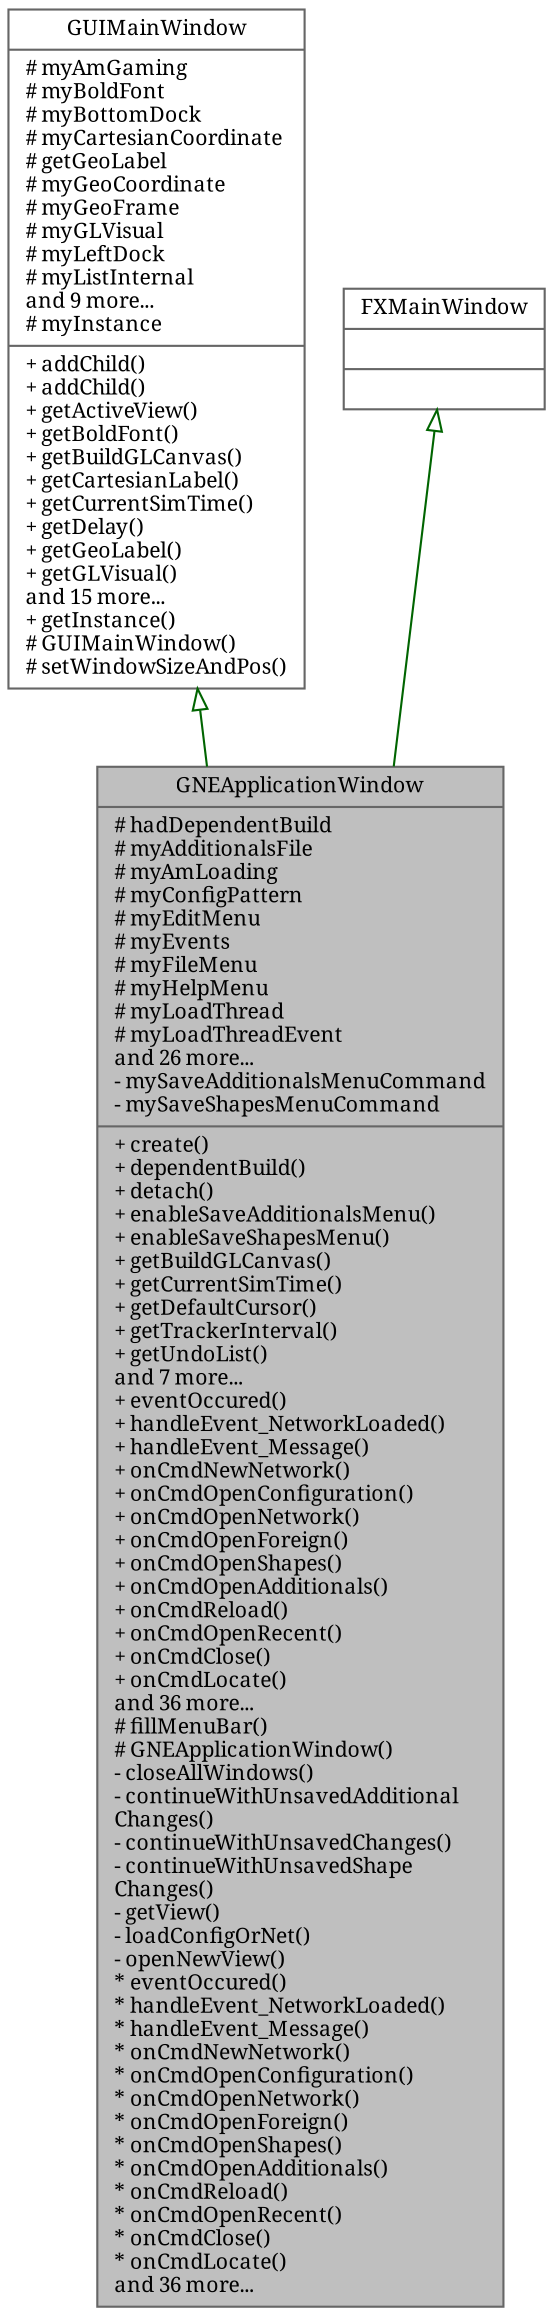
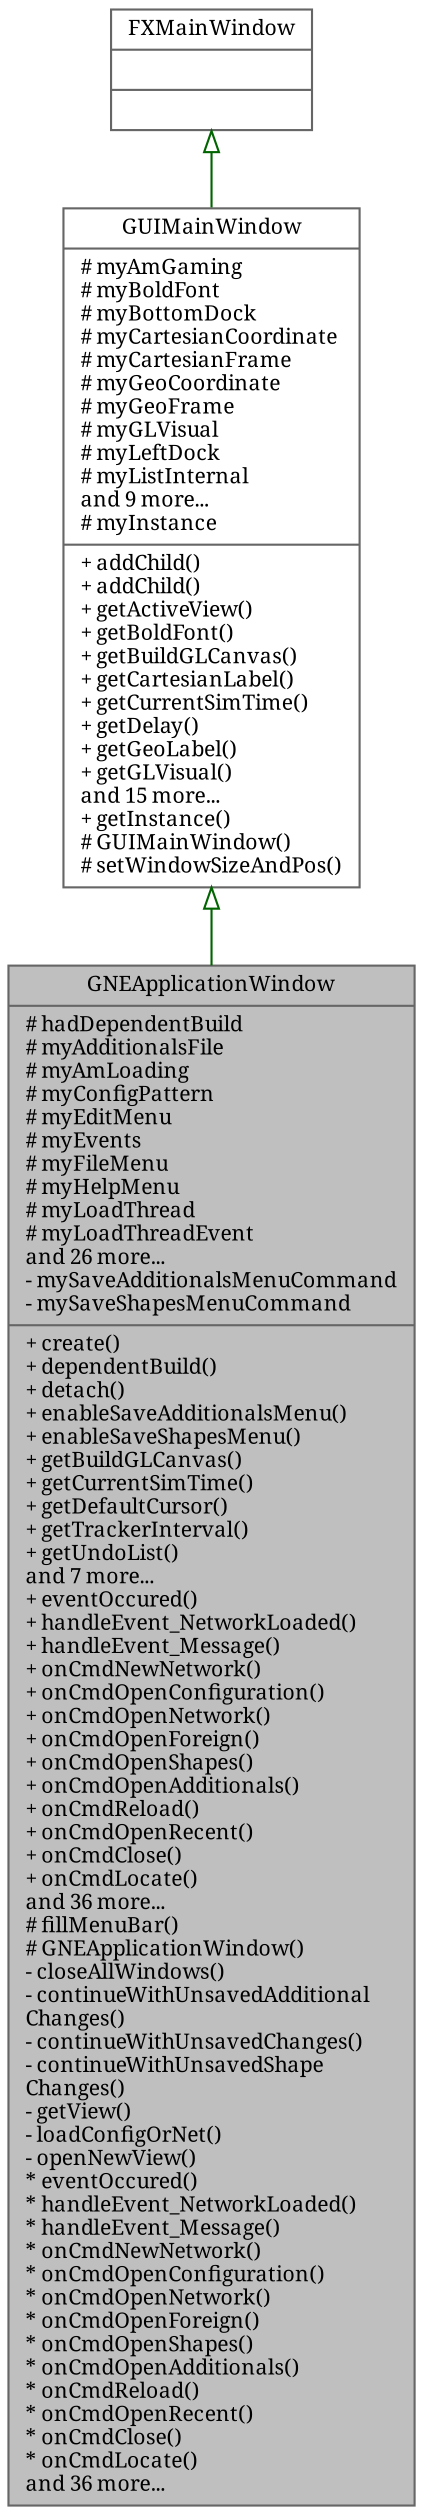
(96, 162) -> (186, 361)
(414, 599) -> (212, 180)
